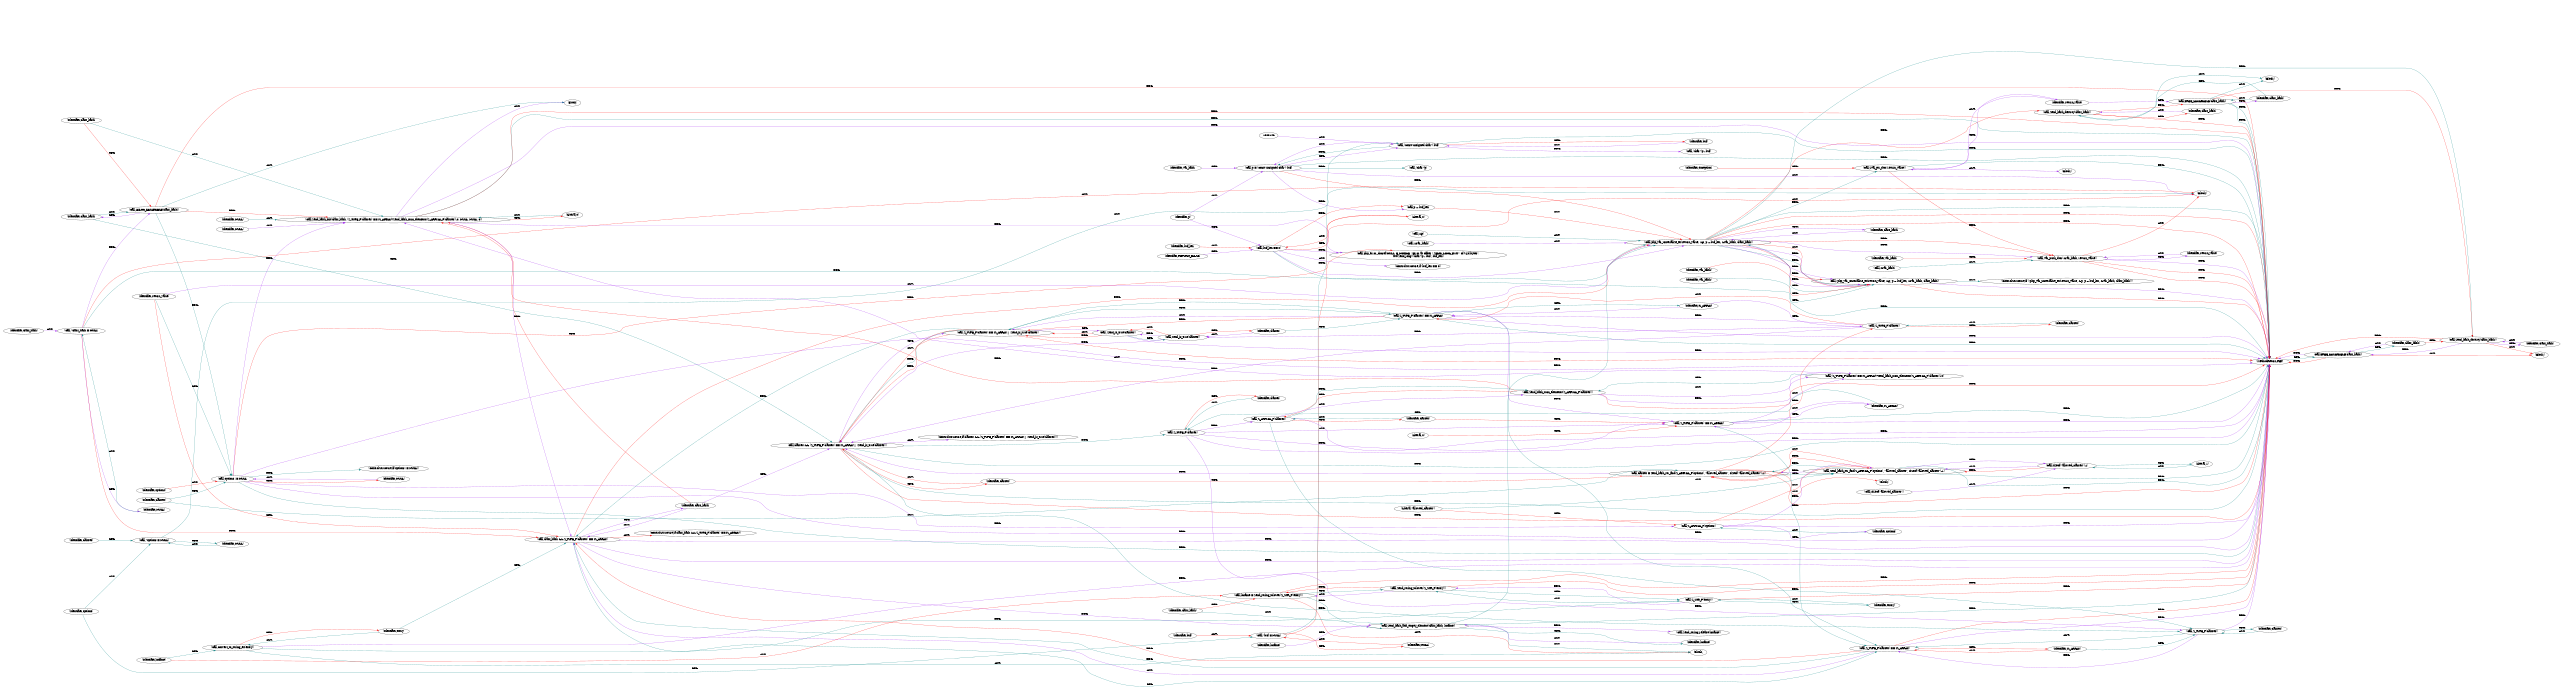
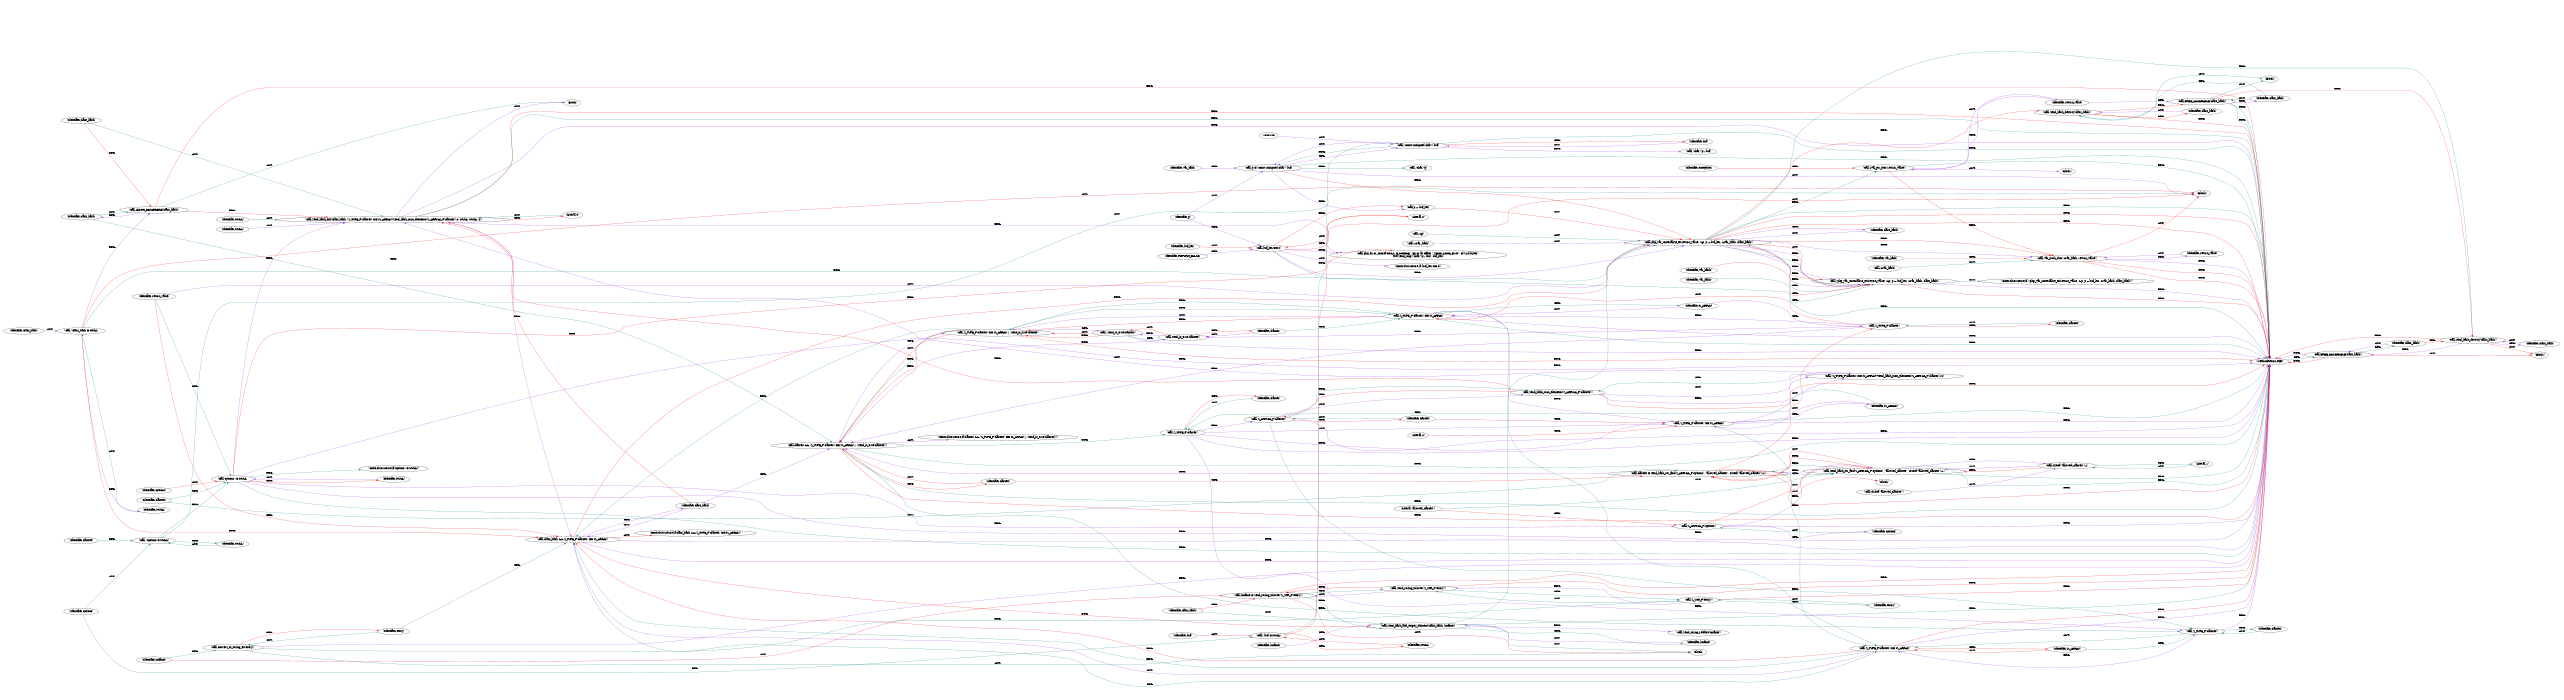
(203, 341) -> (193, 511)
(969, 608) -> (969, 608)
